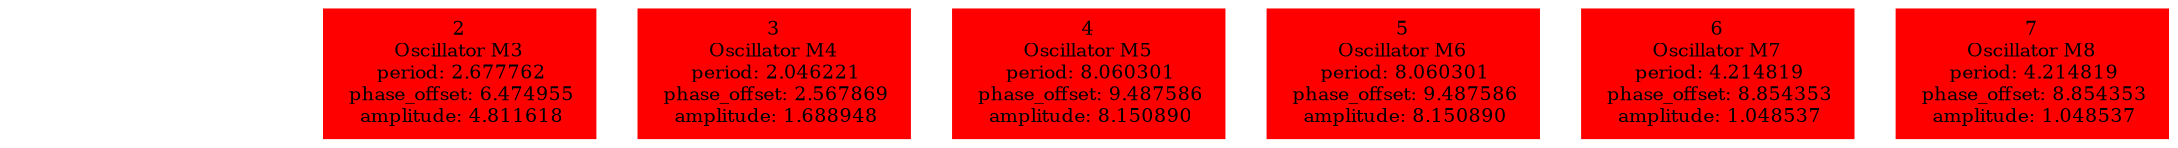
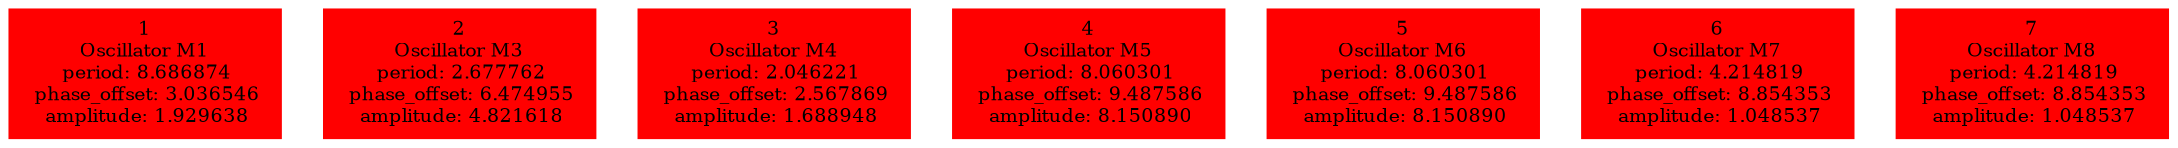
none -> (145, 74)
(460, 116) -> (460, 116)
